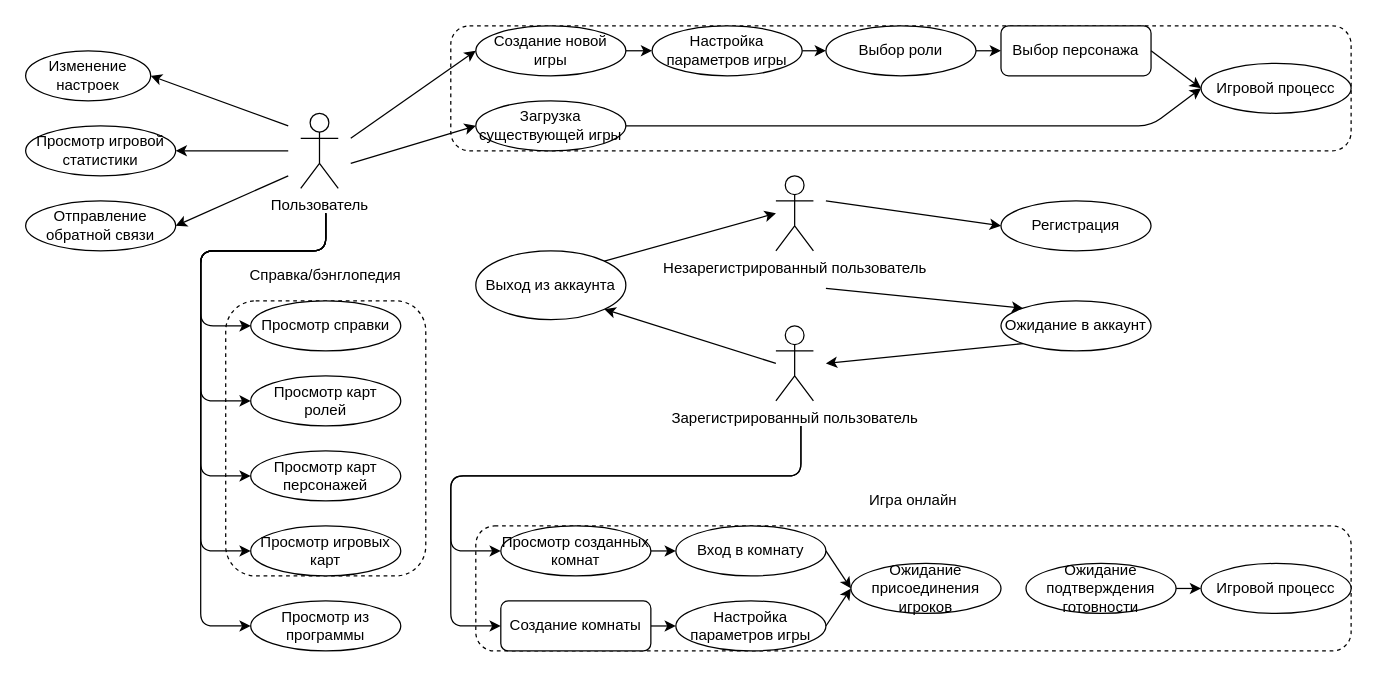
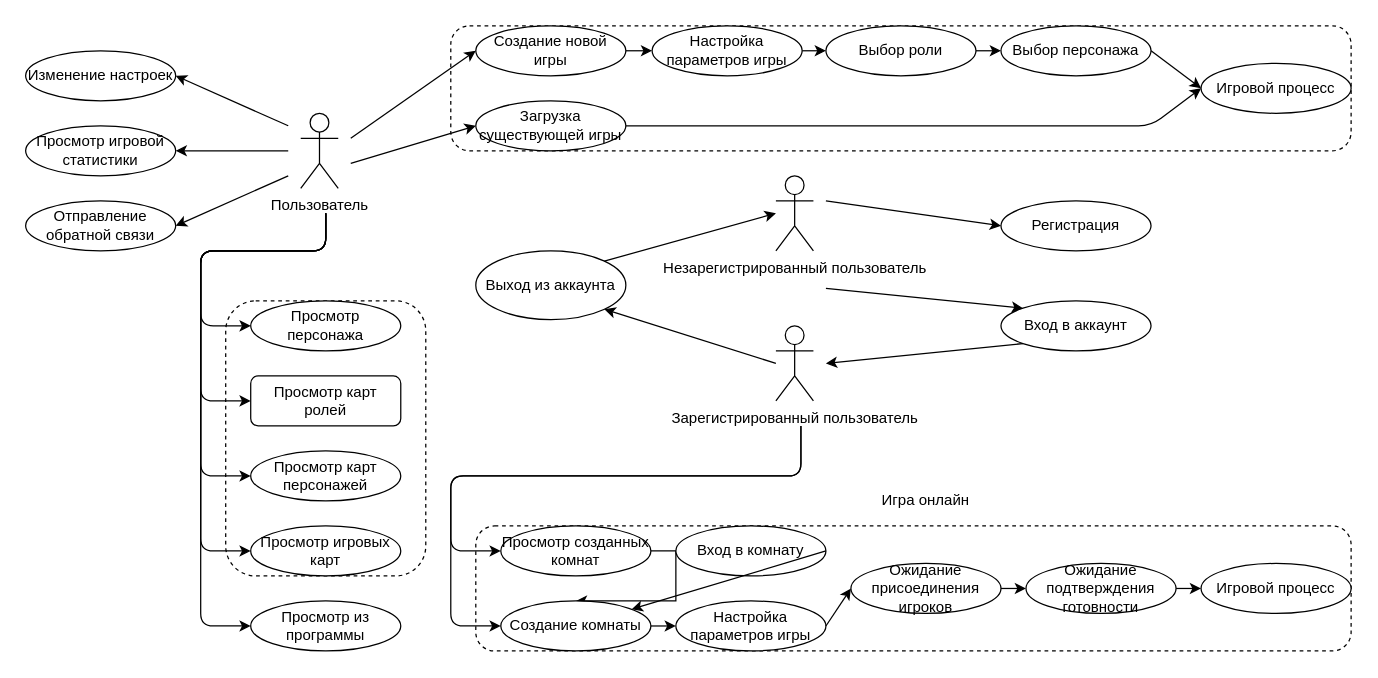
(1076, 51) -> (1076, 51)
(88, 76) -> (101, 76)
(326, 276) -> none
(326, 326) -> (326, 326)
(1076, 326) -> (1076, 326)
(326, 401) -> (326, 401)
(913, 501) -> (926, 501)
(666, 551) -> (676, 577)
(836, 566) -> (748, 574)
none -> (1009, 588)
(576, 626) -> (576, 626)
